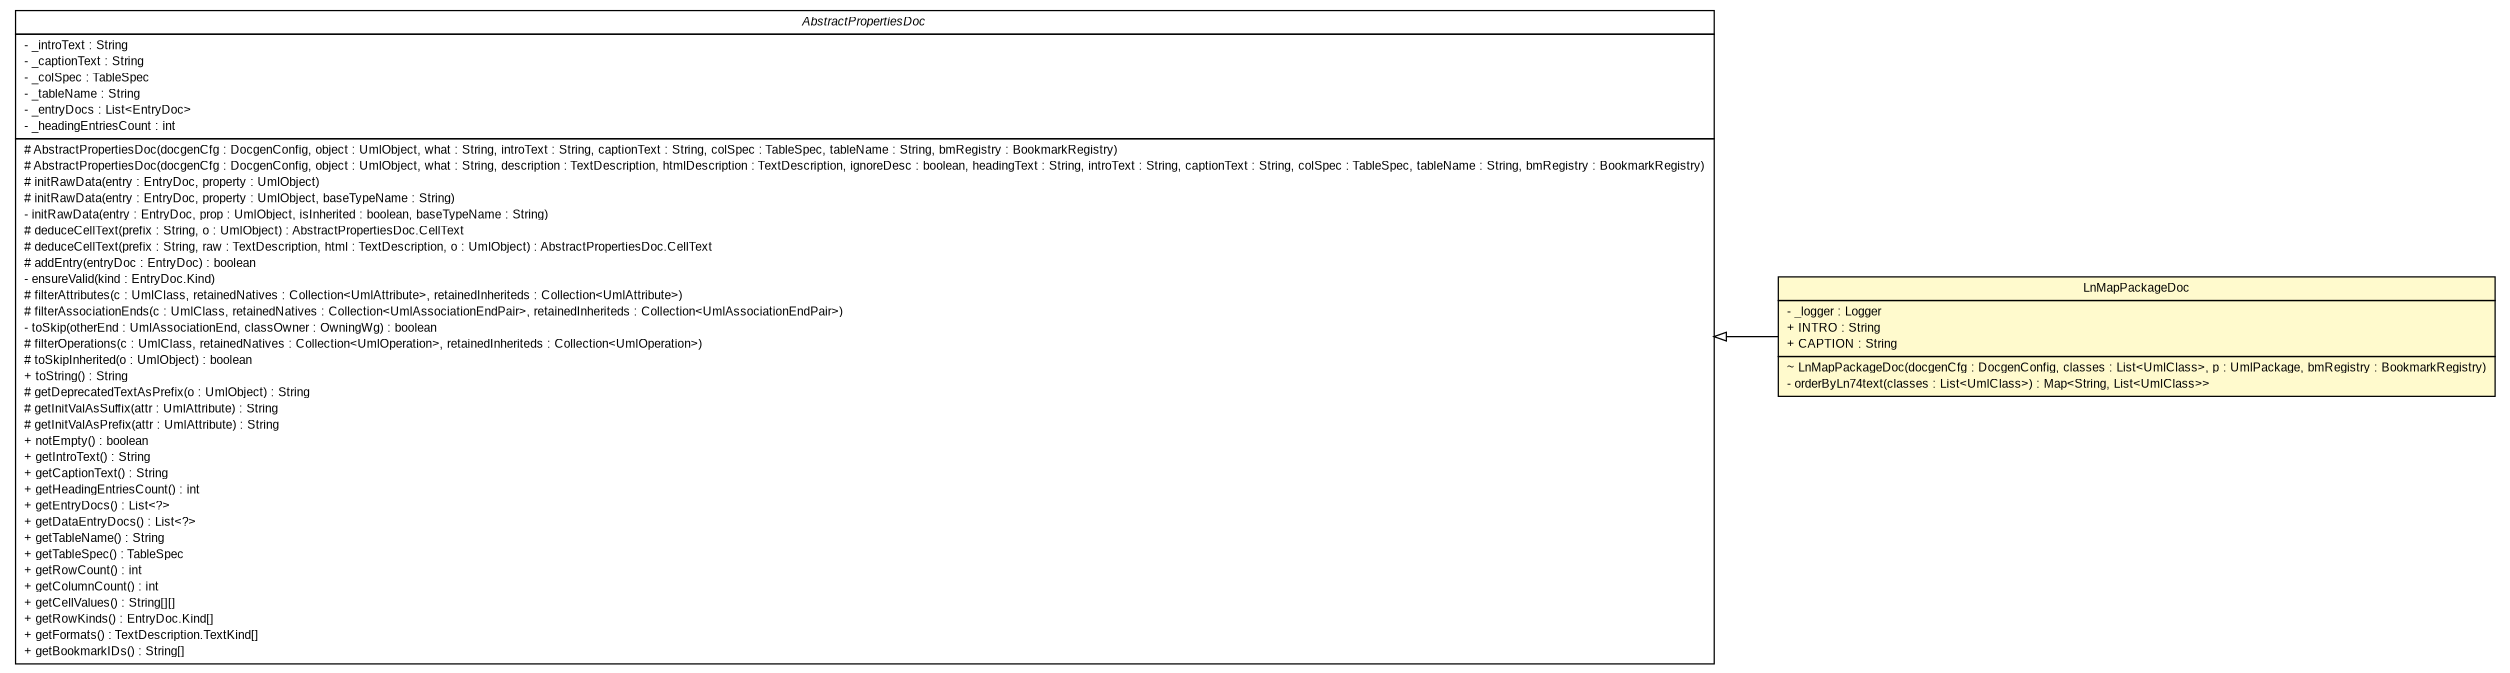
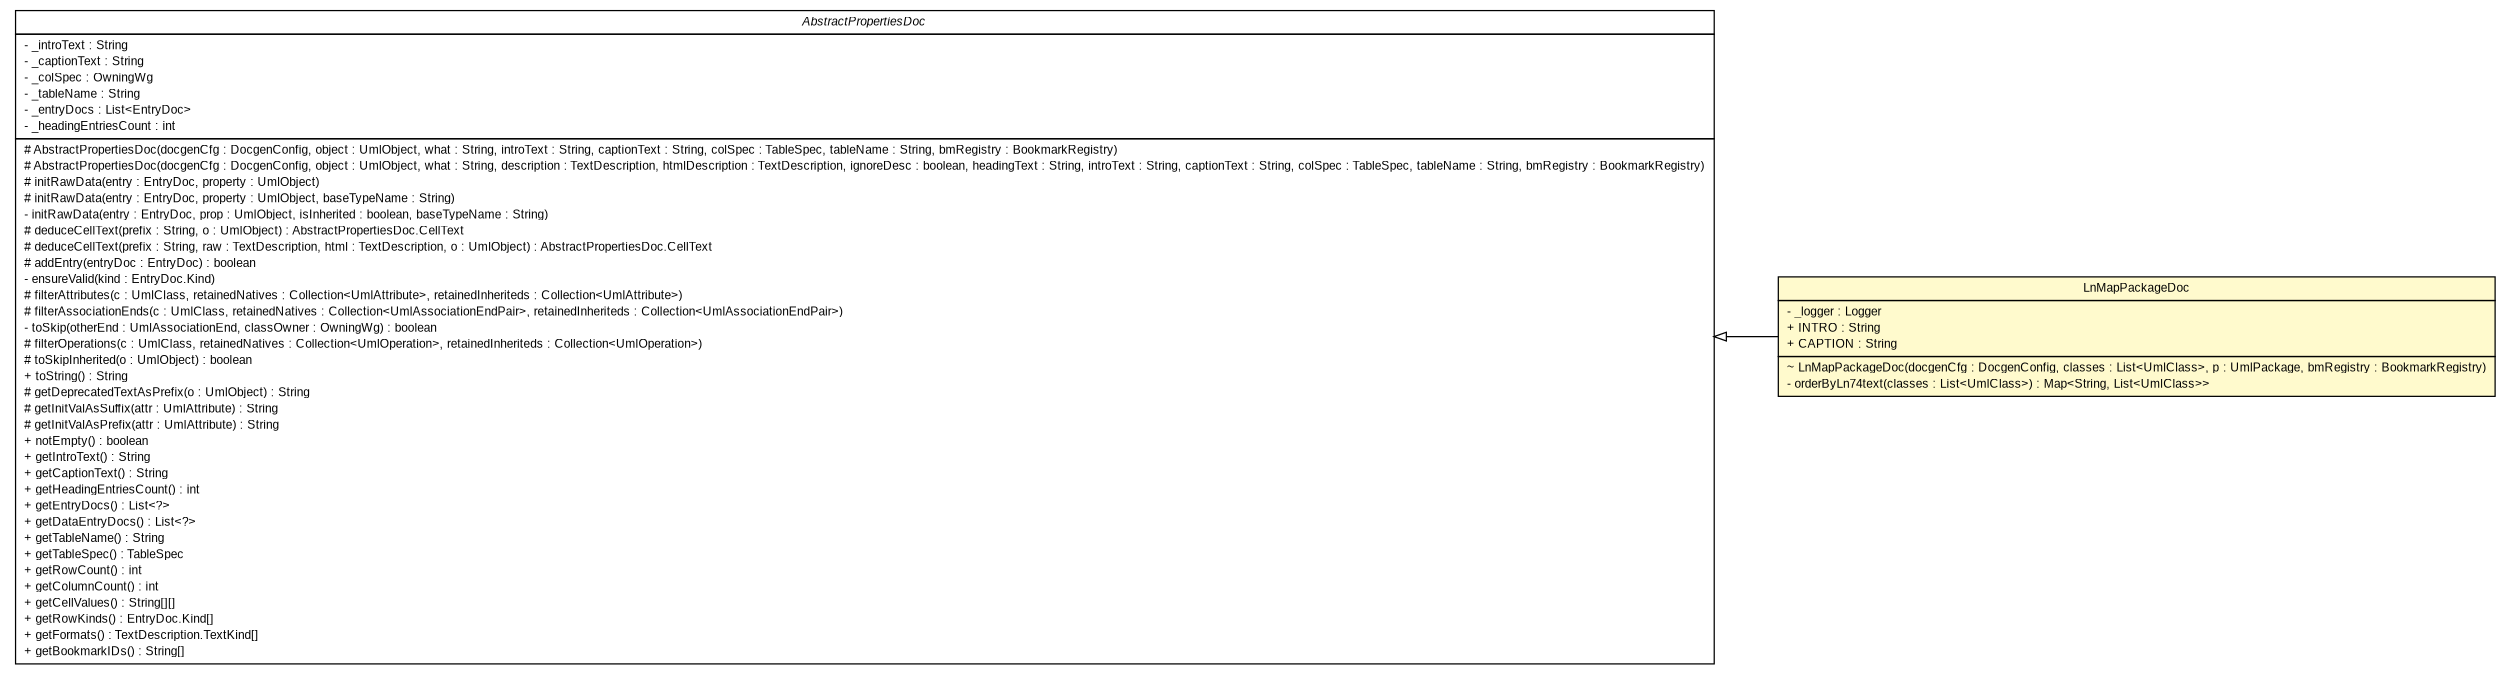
(87, 78) -> (89, 78)
